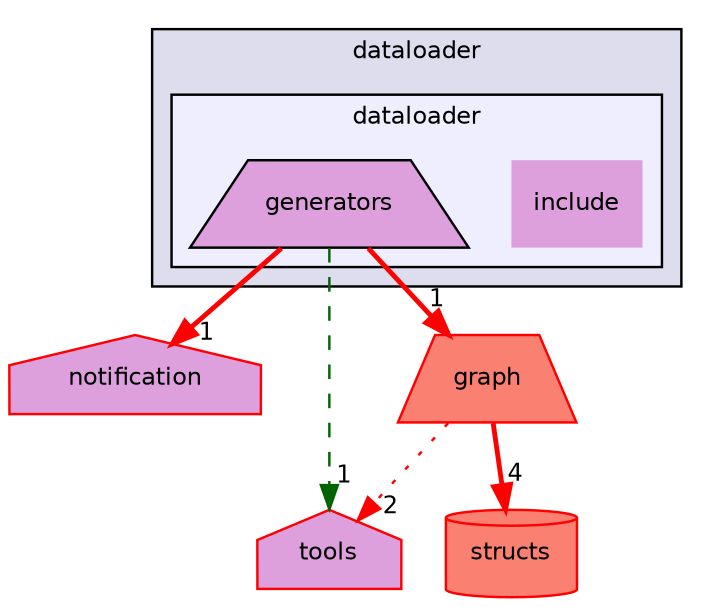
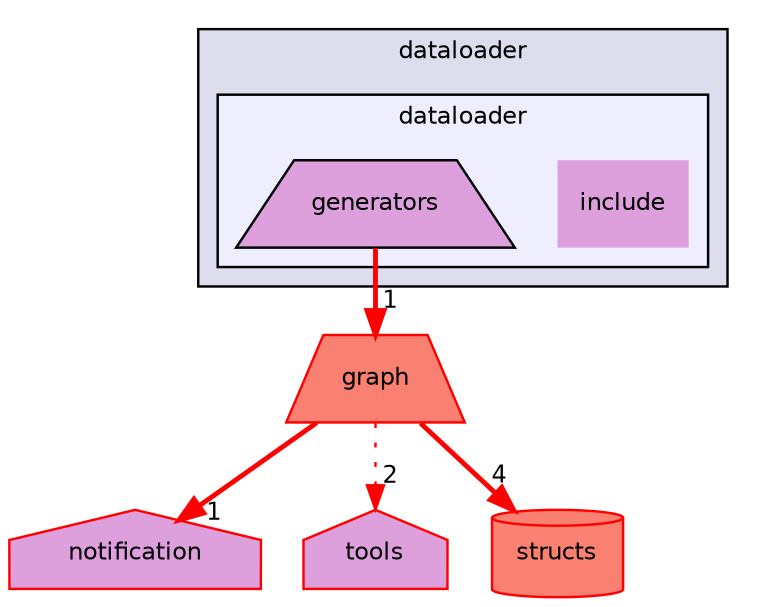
(220, 302) -> (258, 464)
(329, 366) -> none
